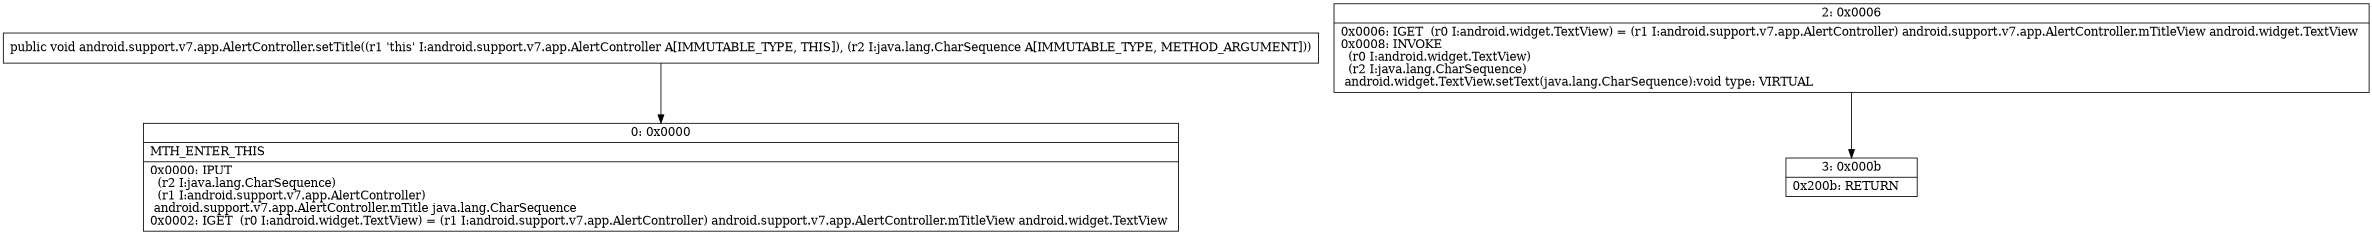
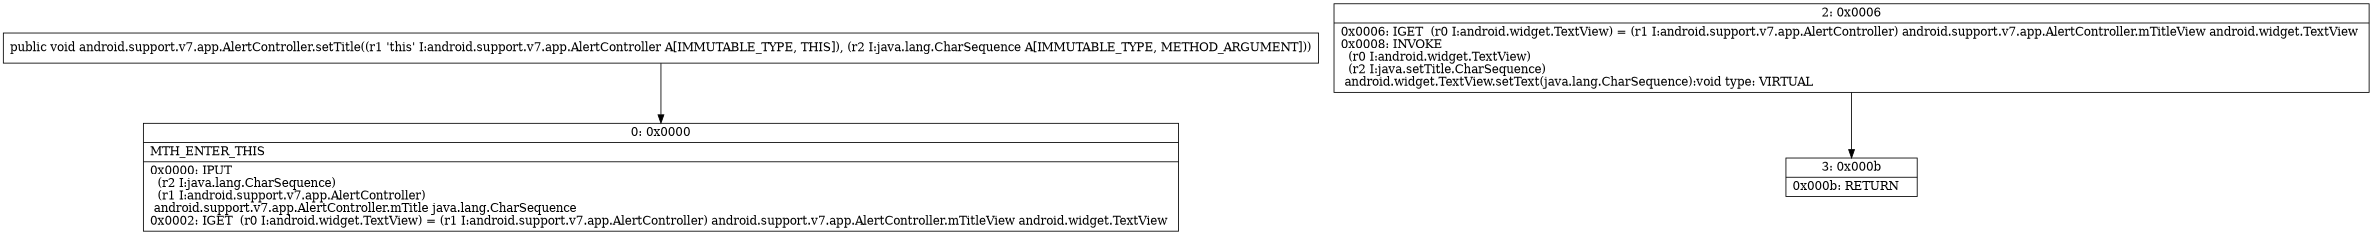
(1434, 70) -> (1444, 70)
(1852, 186) -> (1852, 186)
